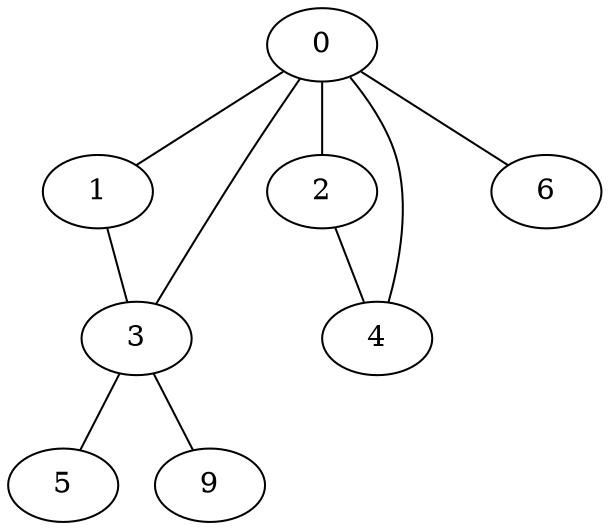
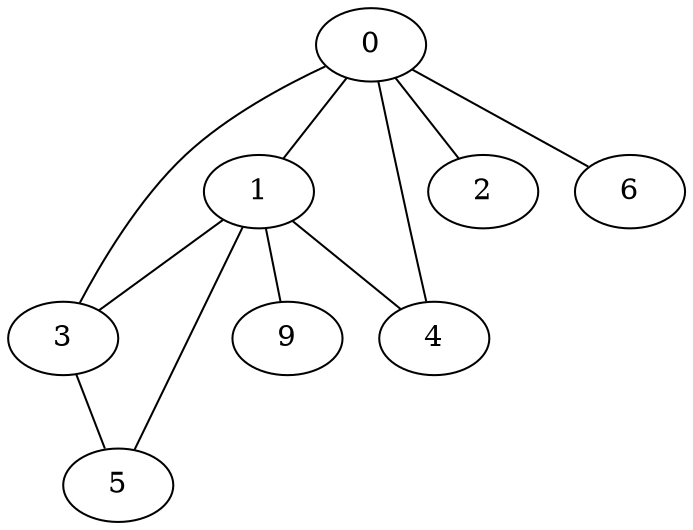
(350, 265) -> (347, 265)
none -> (189, 338)
(173, 412) -> (273, 265)
